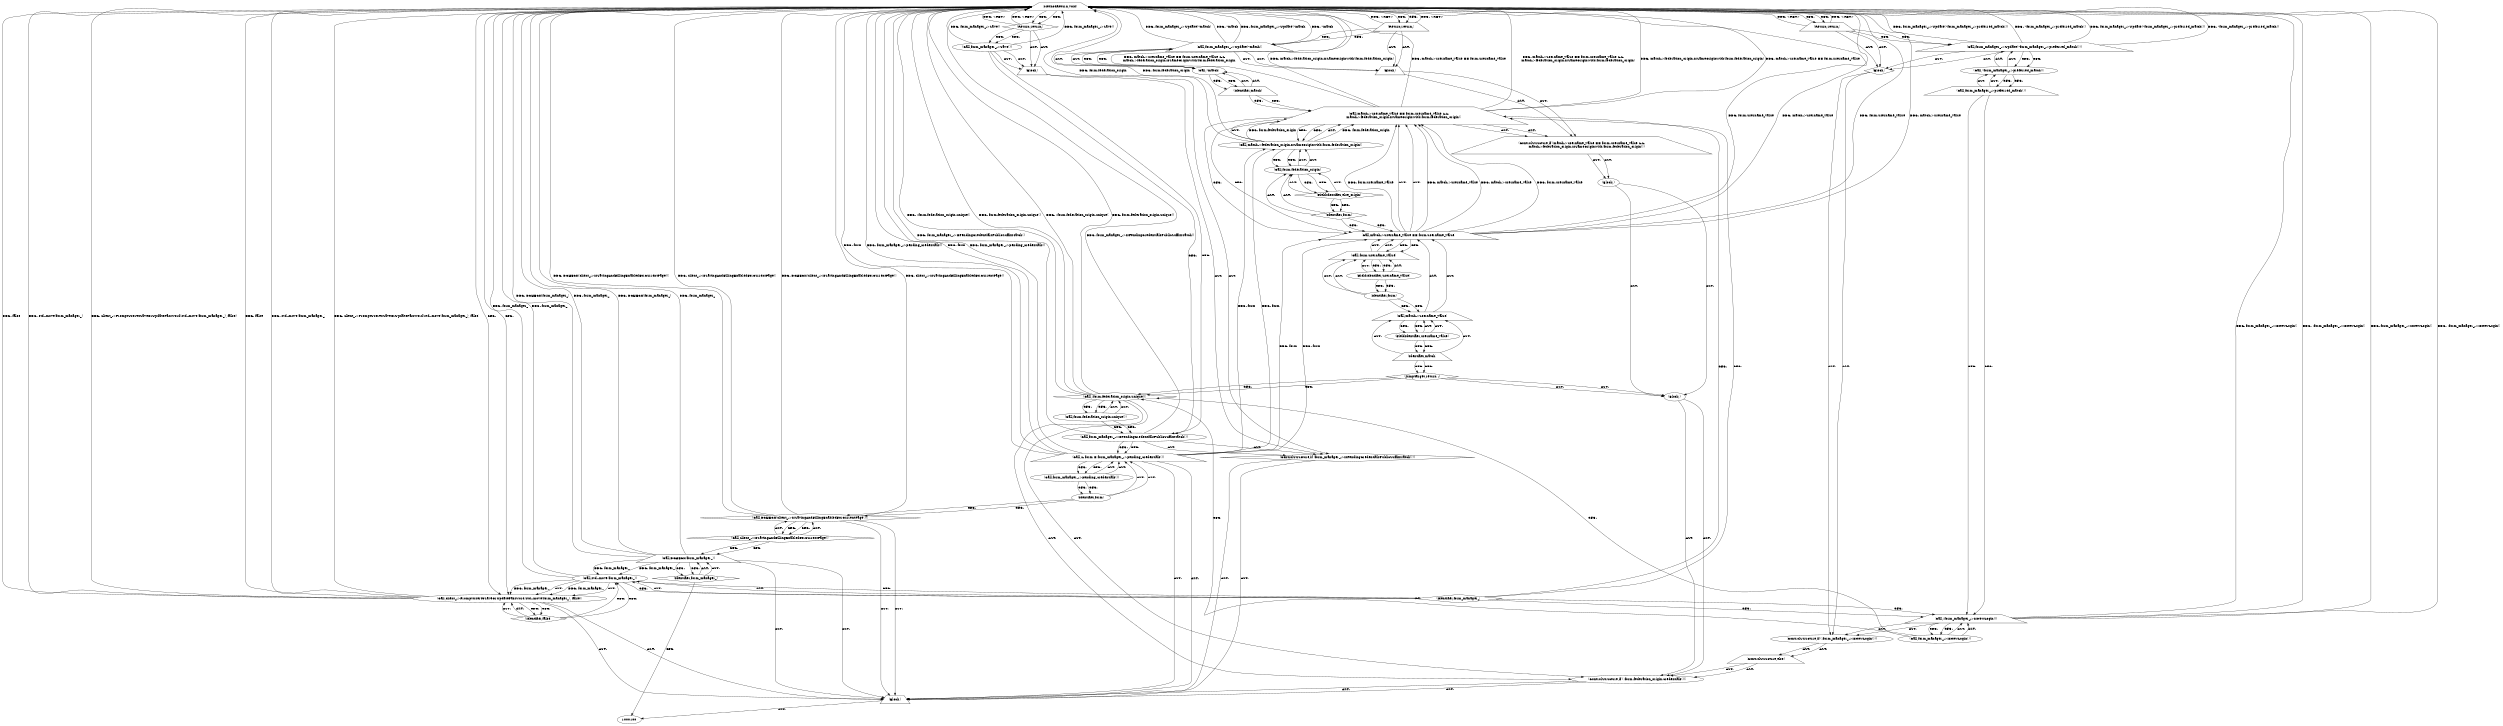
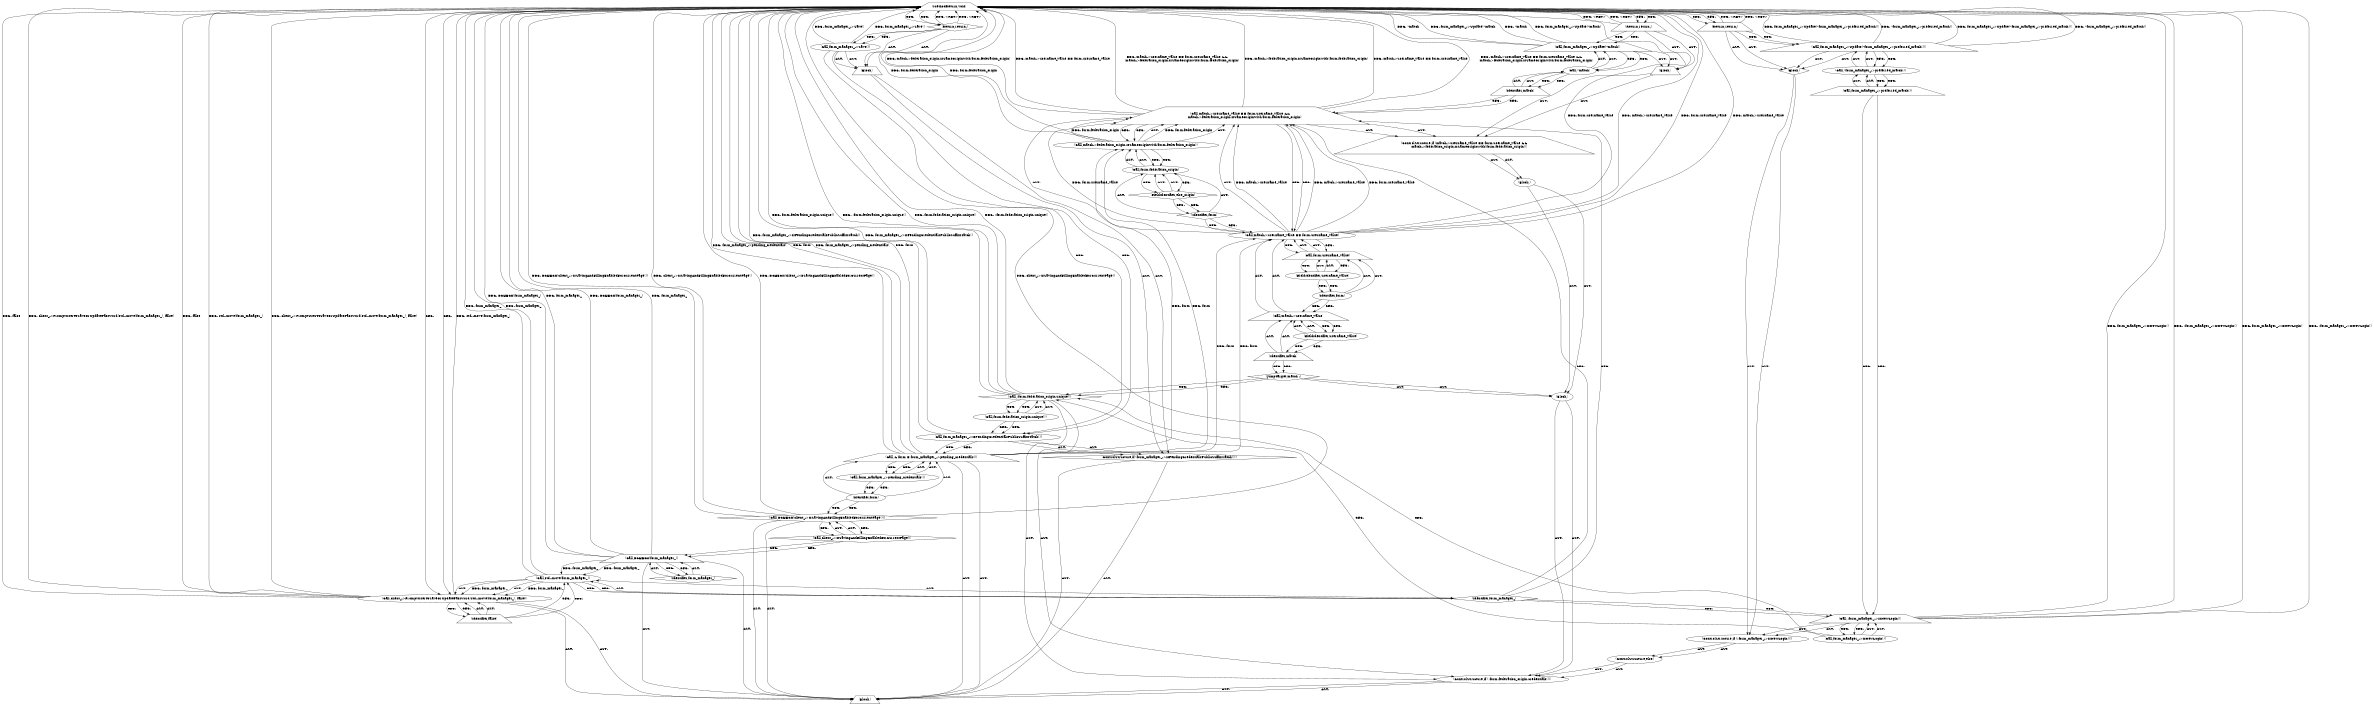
(1409, 235) -> (1292, 235)
(1422, 377) -> (1284, 377)
(539, 619) -> (484, 619)
(1766, 659) -> (1635, 659)
(629, 720) -> none
